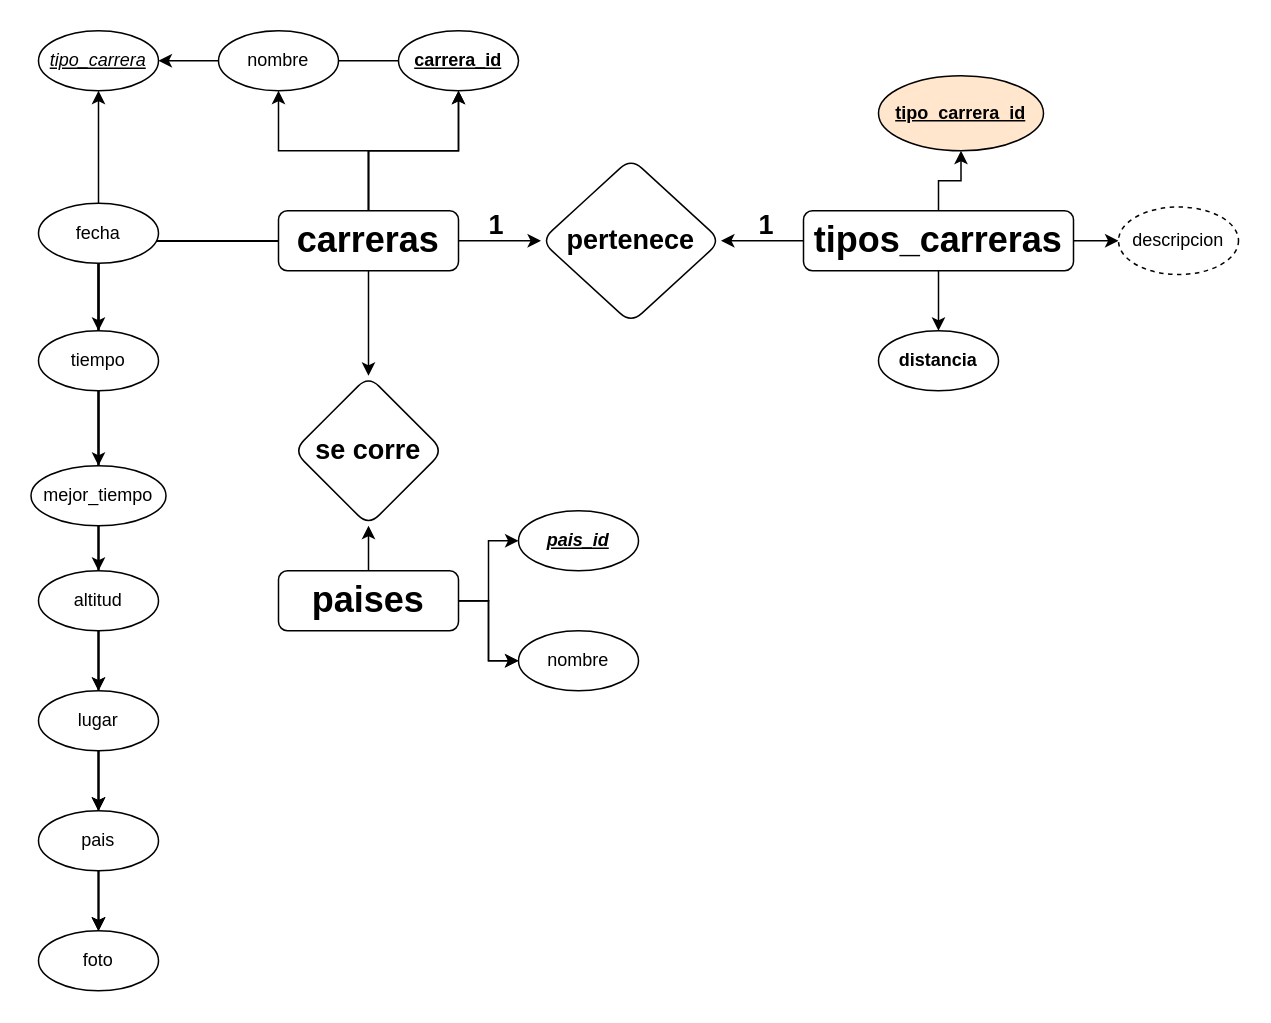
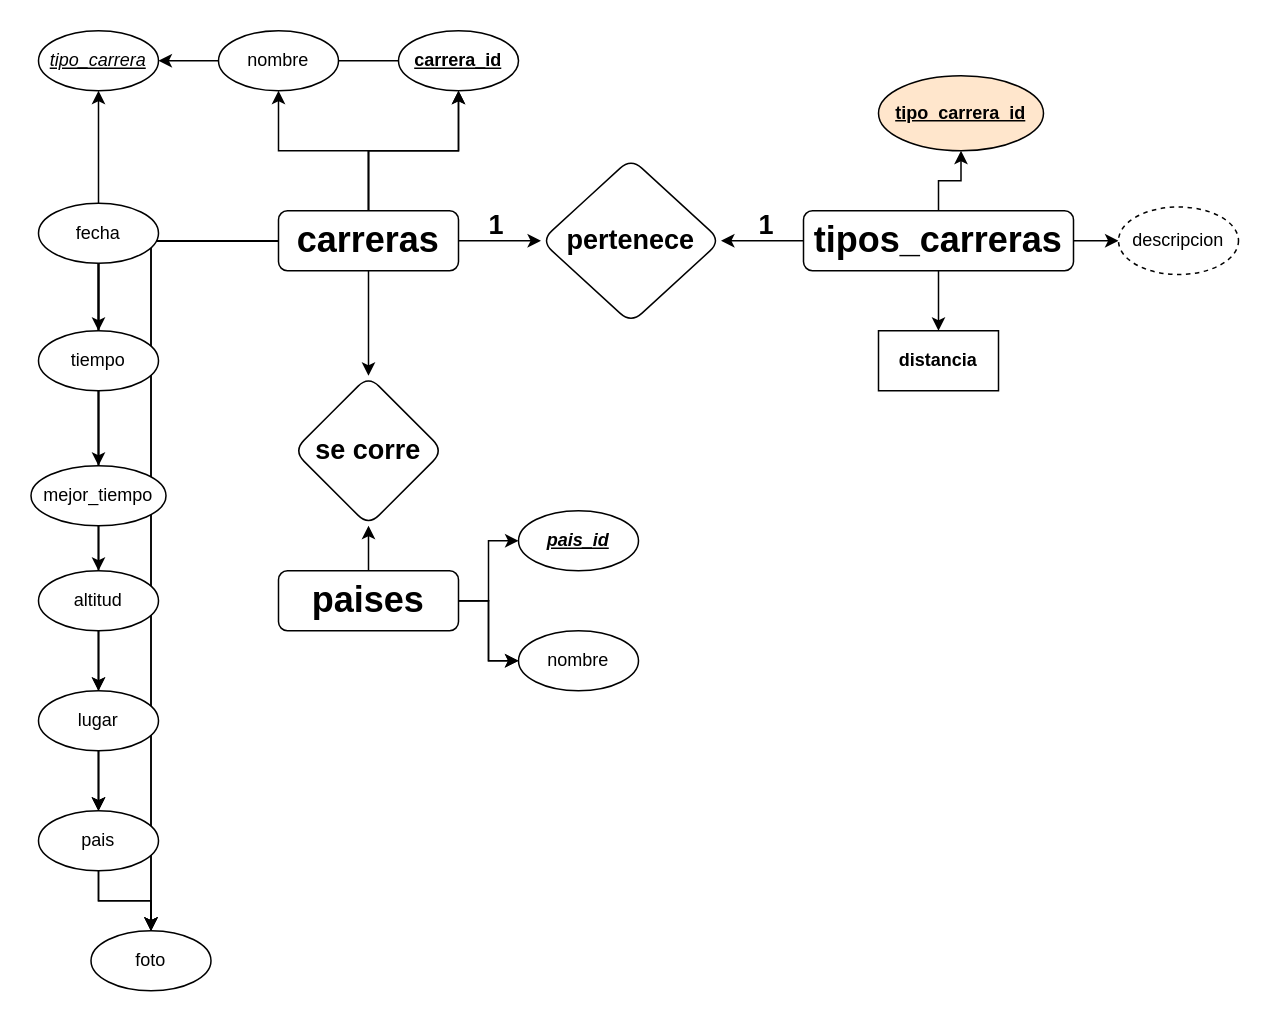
(938, 361) -> (938, 361)
(98, 961) -> (151, 961)
